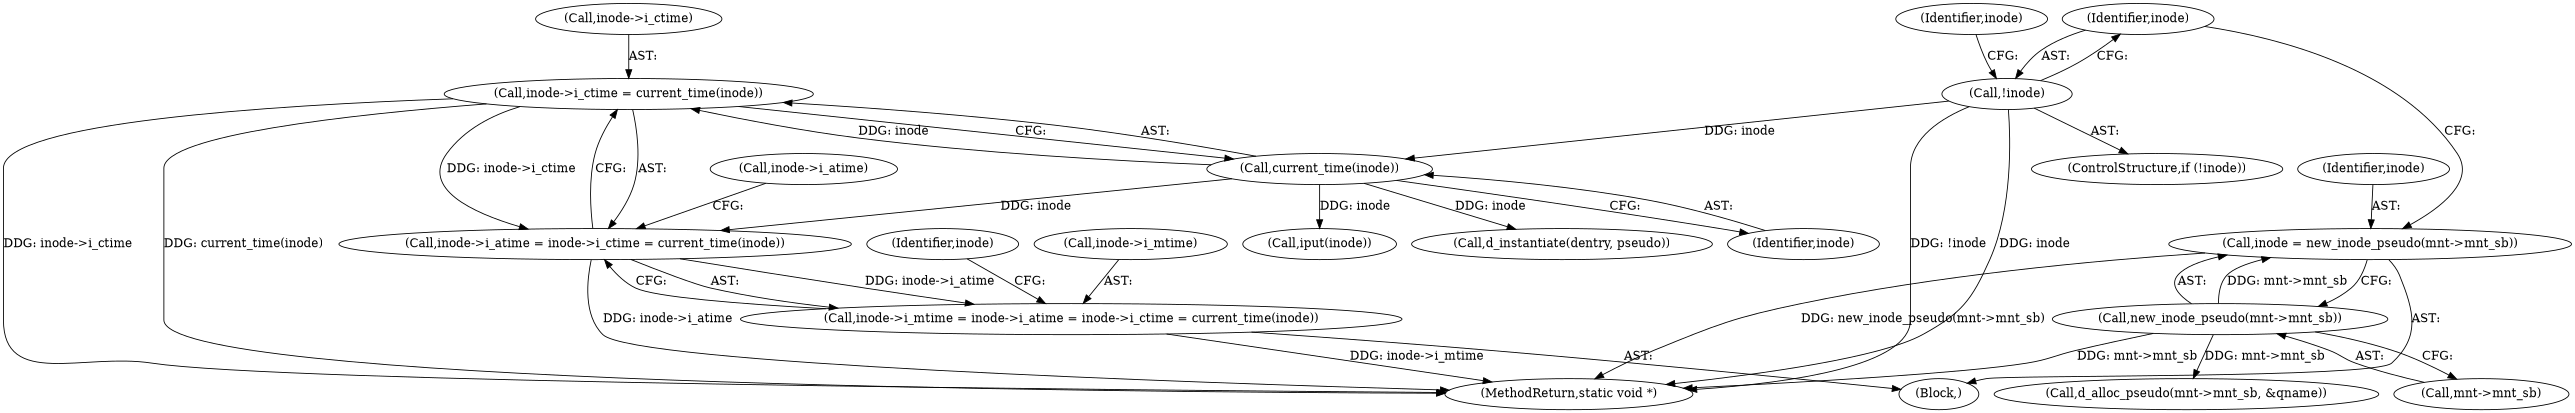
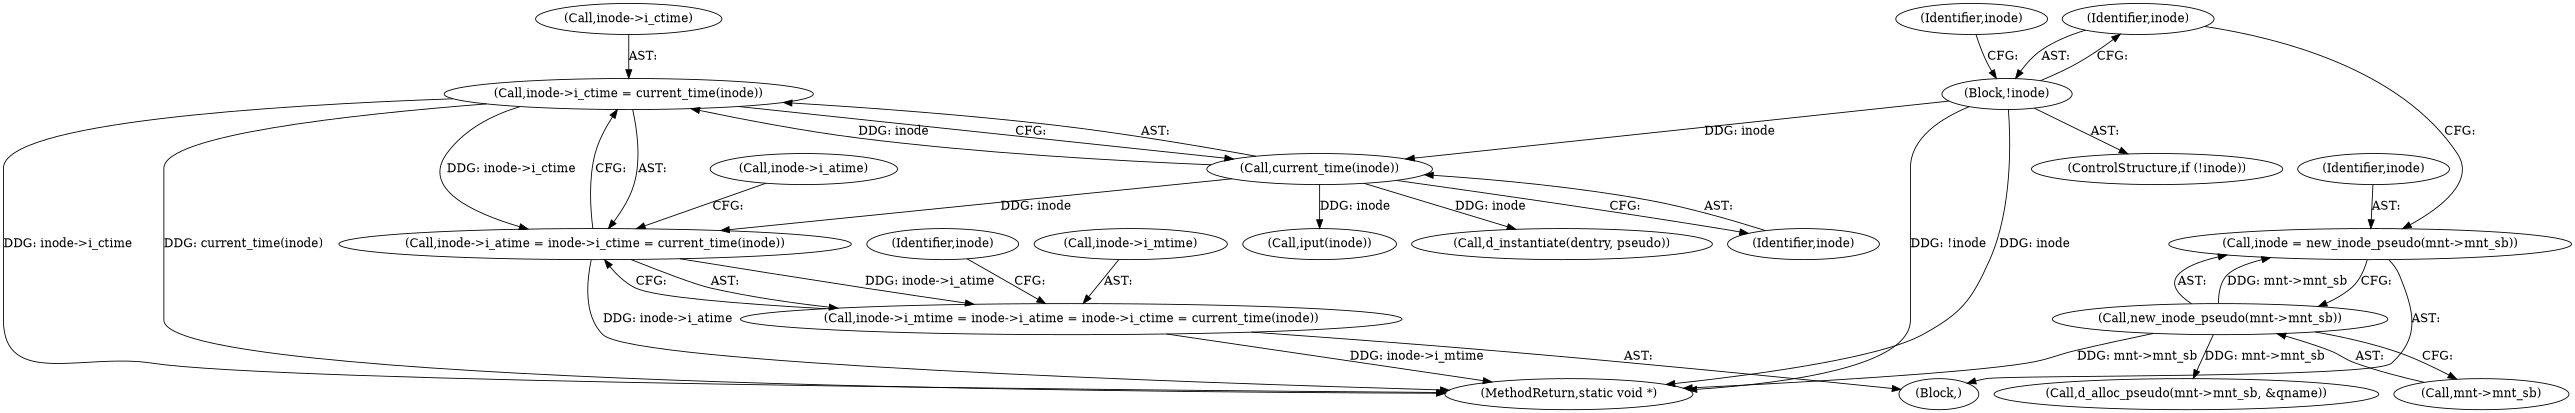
(2007, 94) -> (2007, 94)
(1897, 286) -> none
